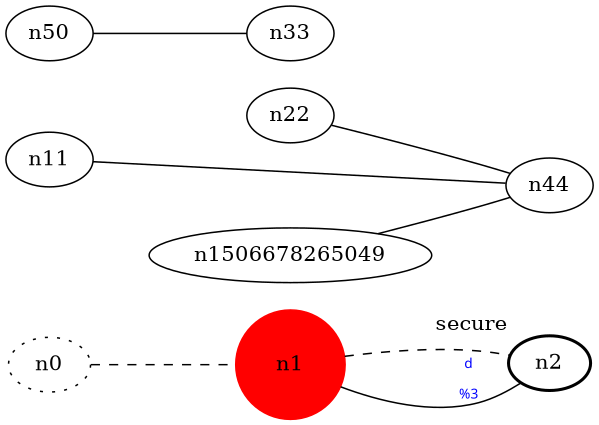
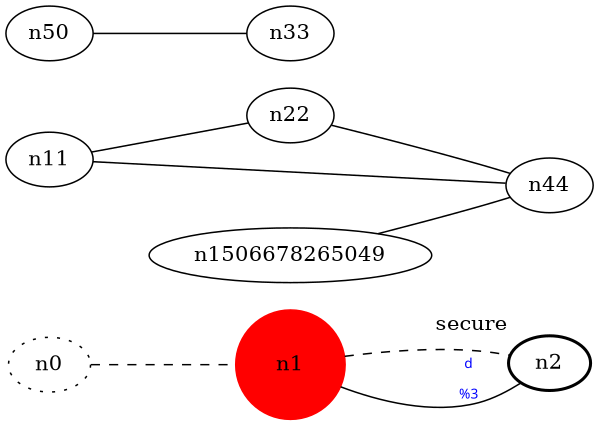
none -> (170, 138)
